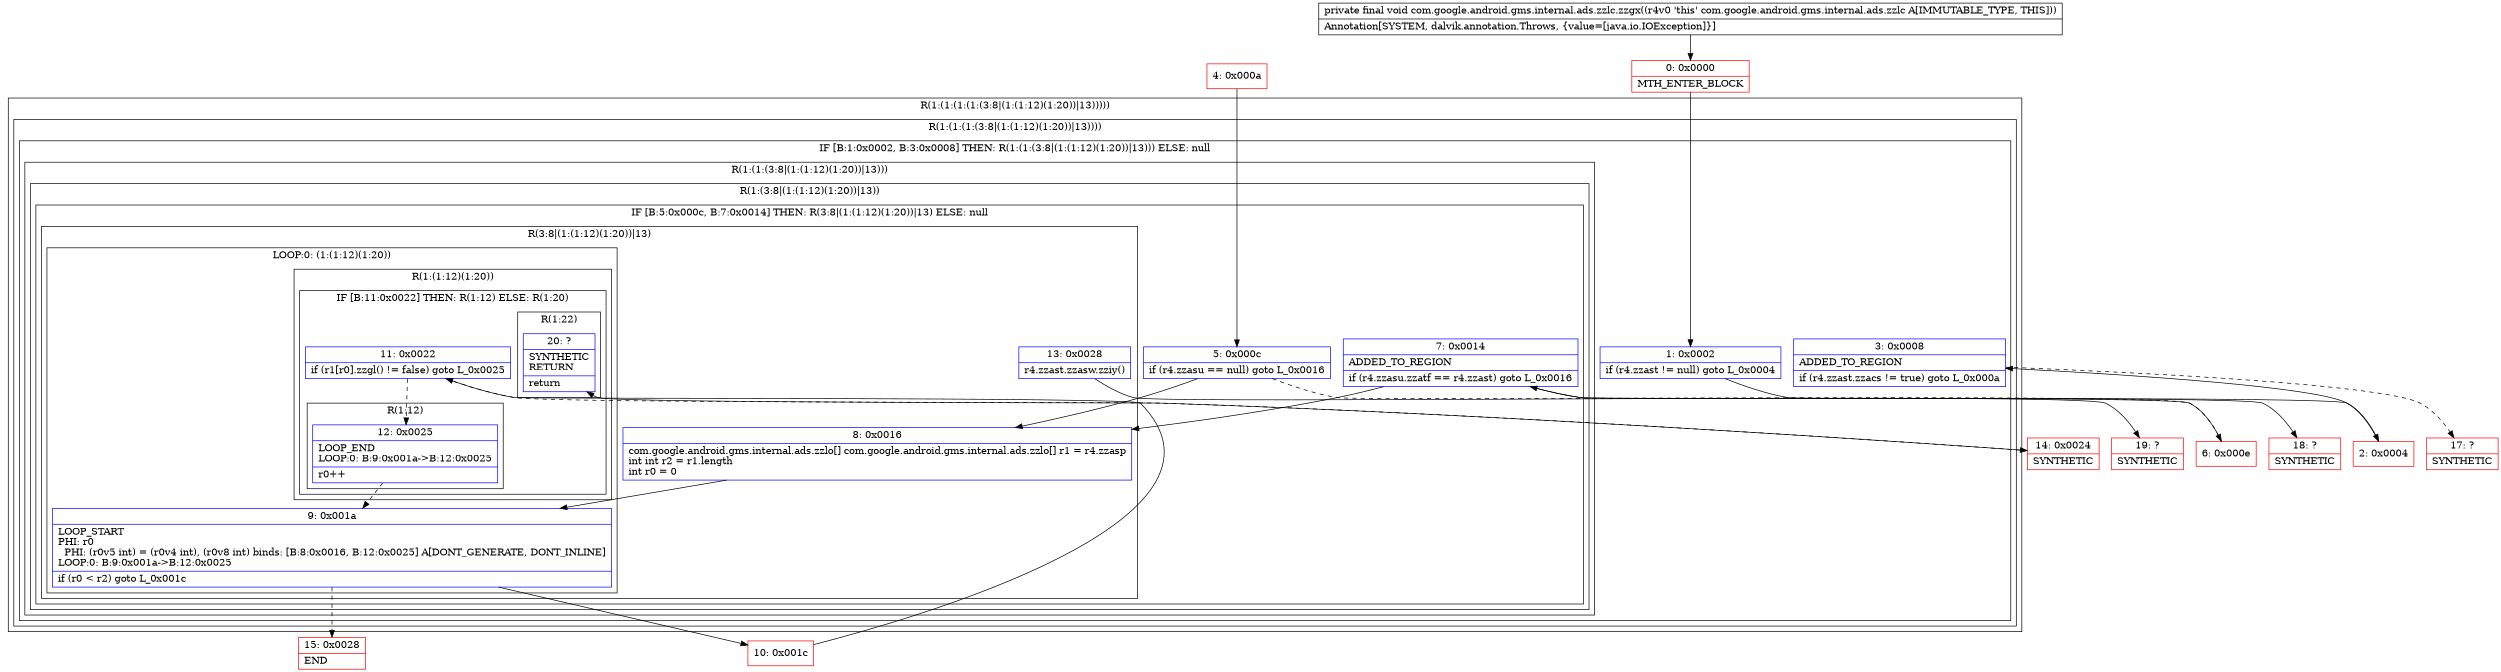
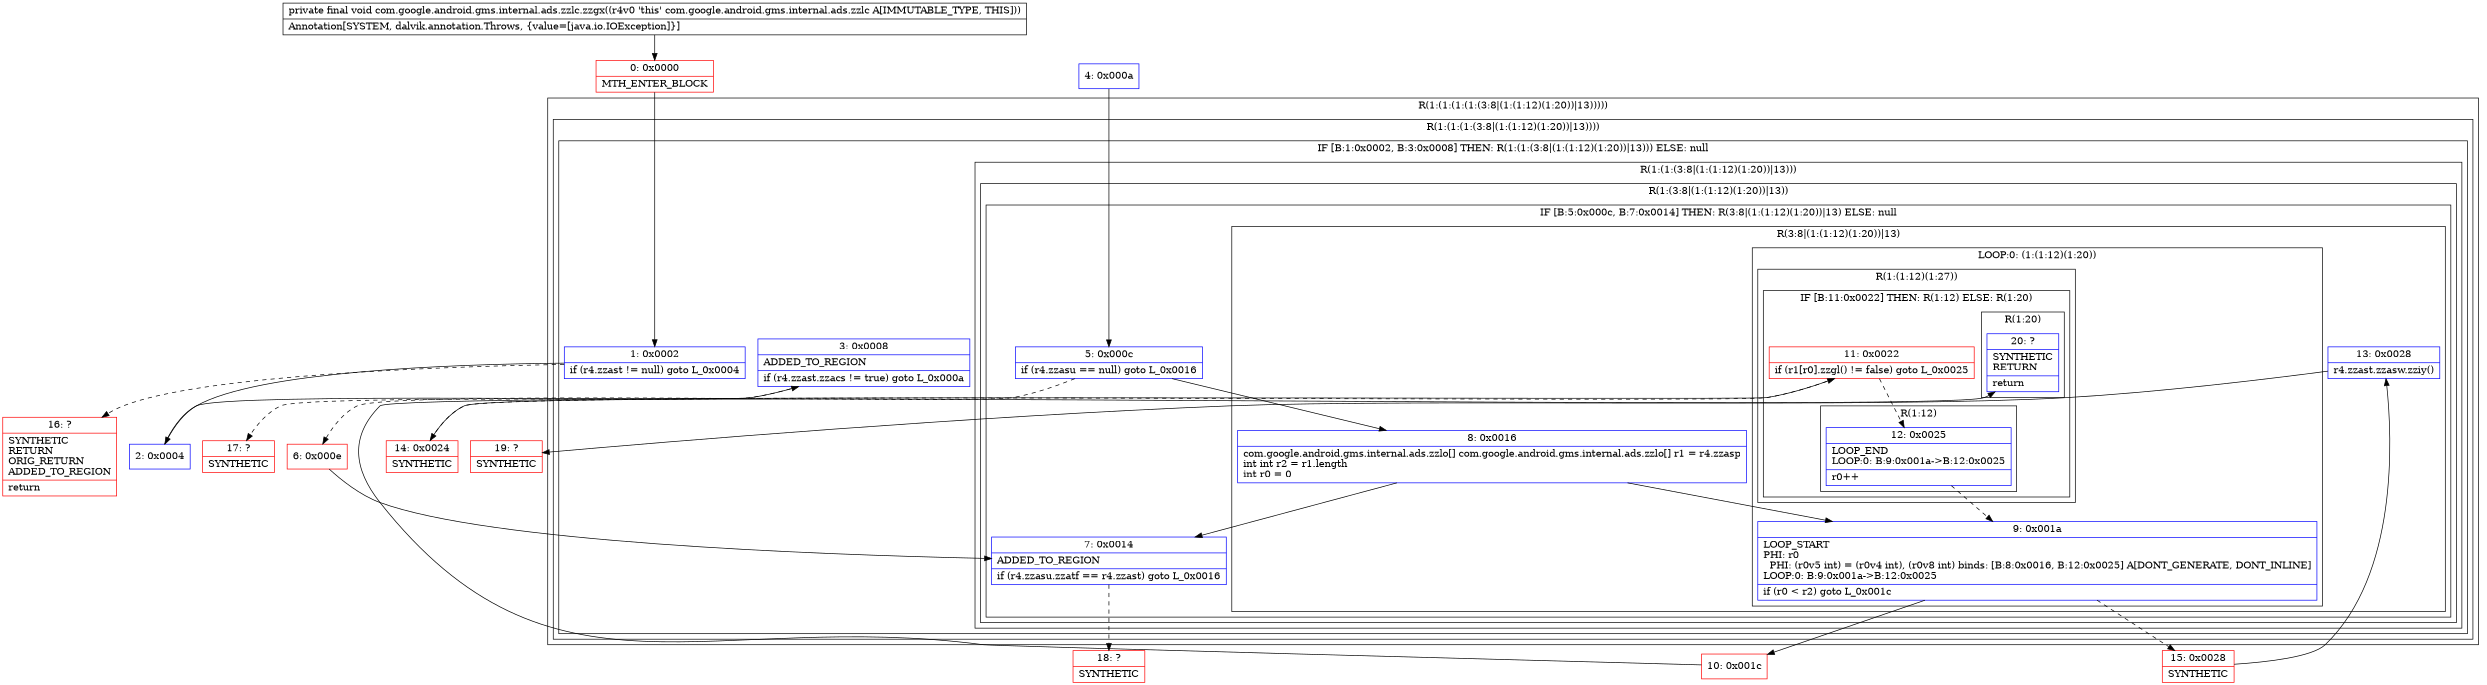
(1237, 76) -> (1109, 76)
(453, 277) -> (1917, 277)
(559, 320) -> (2023, 320)
(408, 363) -> (1872, 363)
(1917, 398) -> (1109, 613)
(1256, 412) -> (1299, 509)
(2384, 454) -> (160, 457)
none -> (60, 457)
none -> (2371, 568)
(316, 661) -> (2198, 674)
